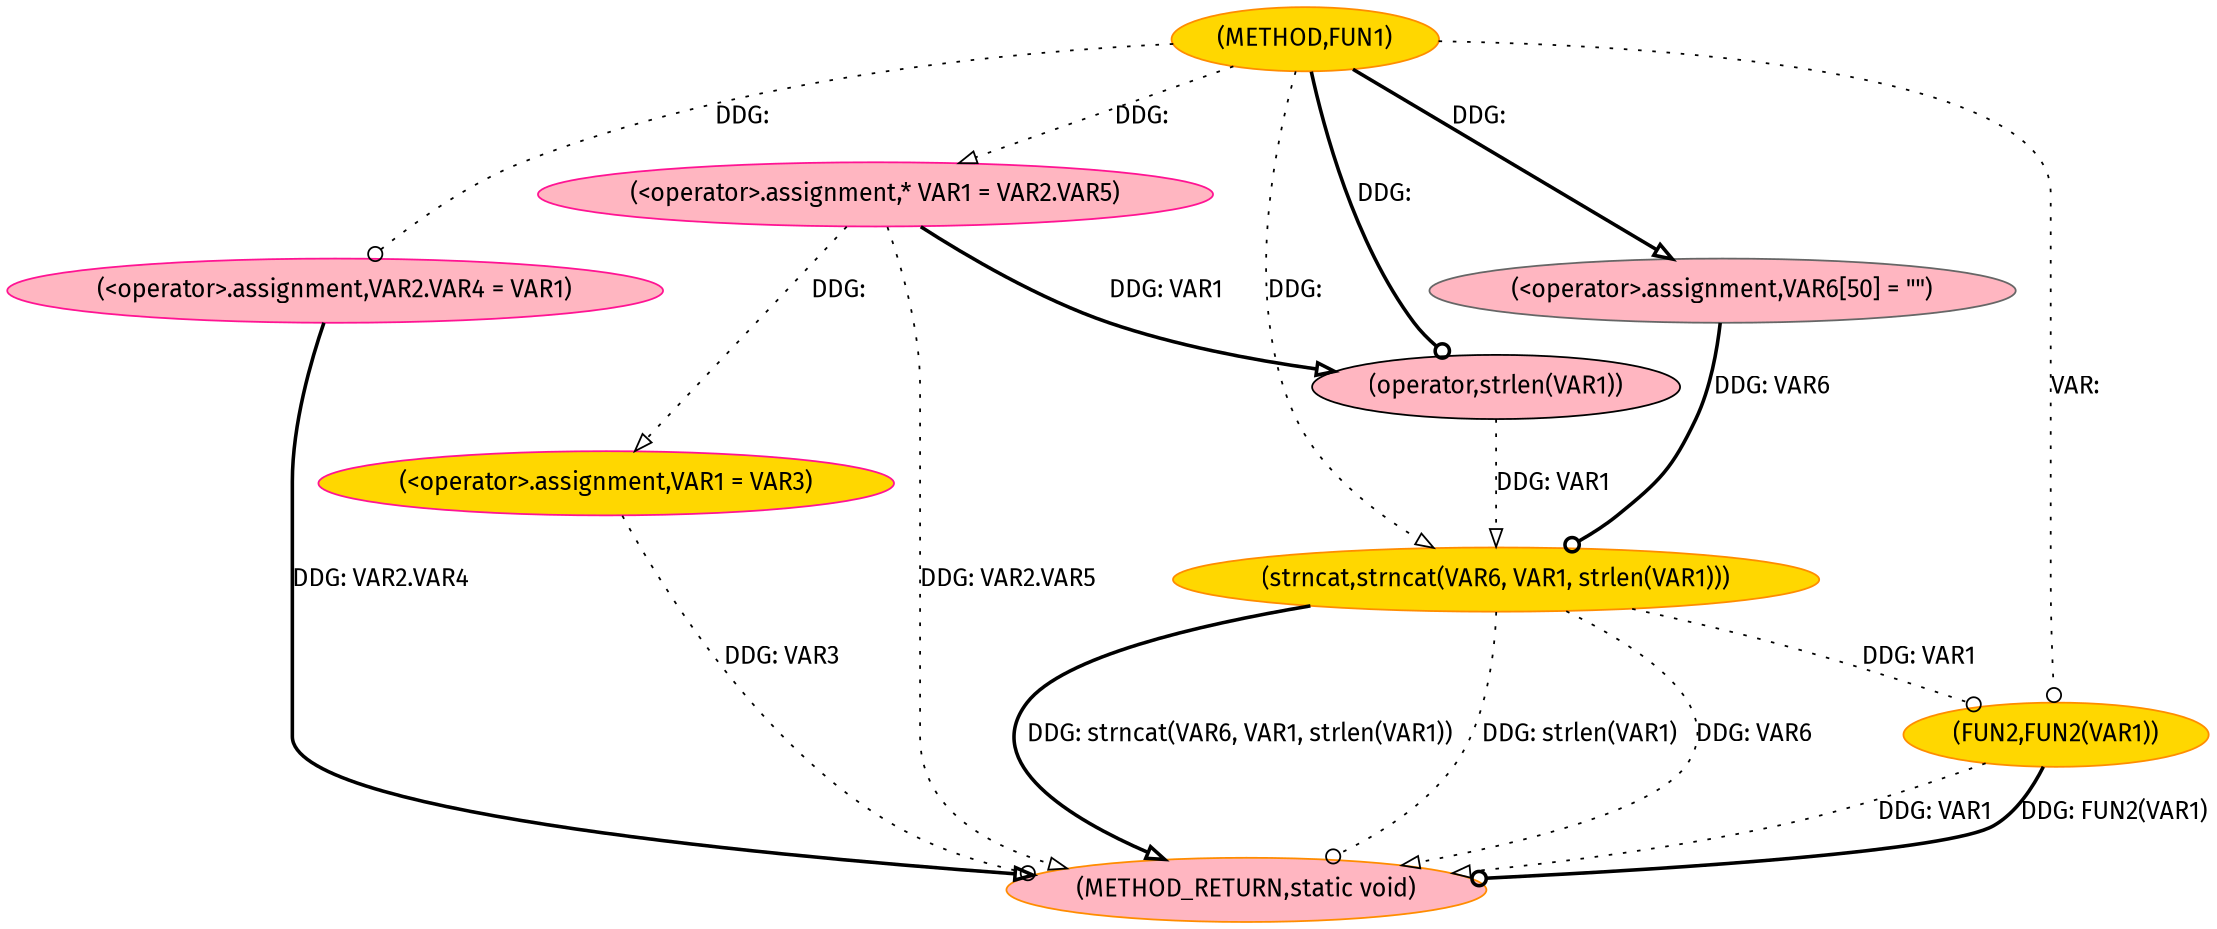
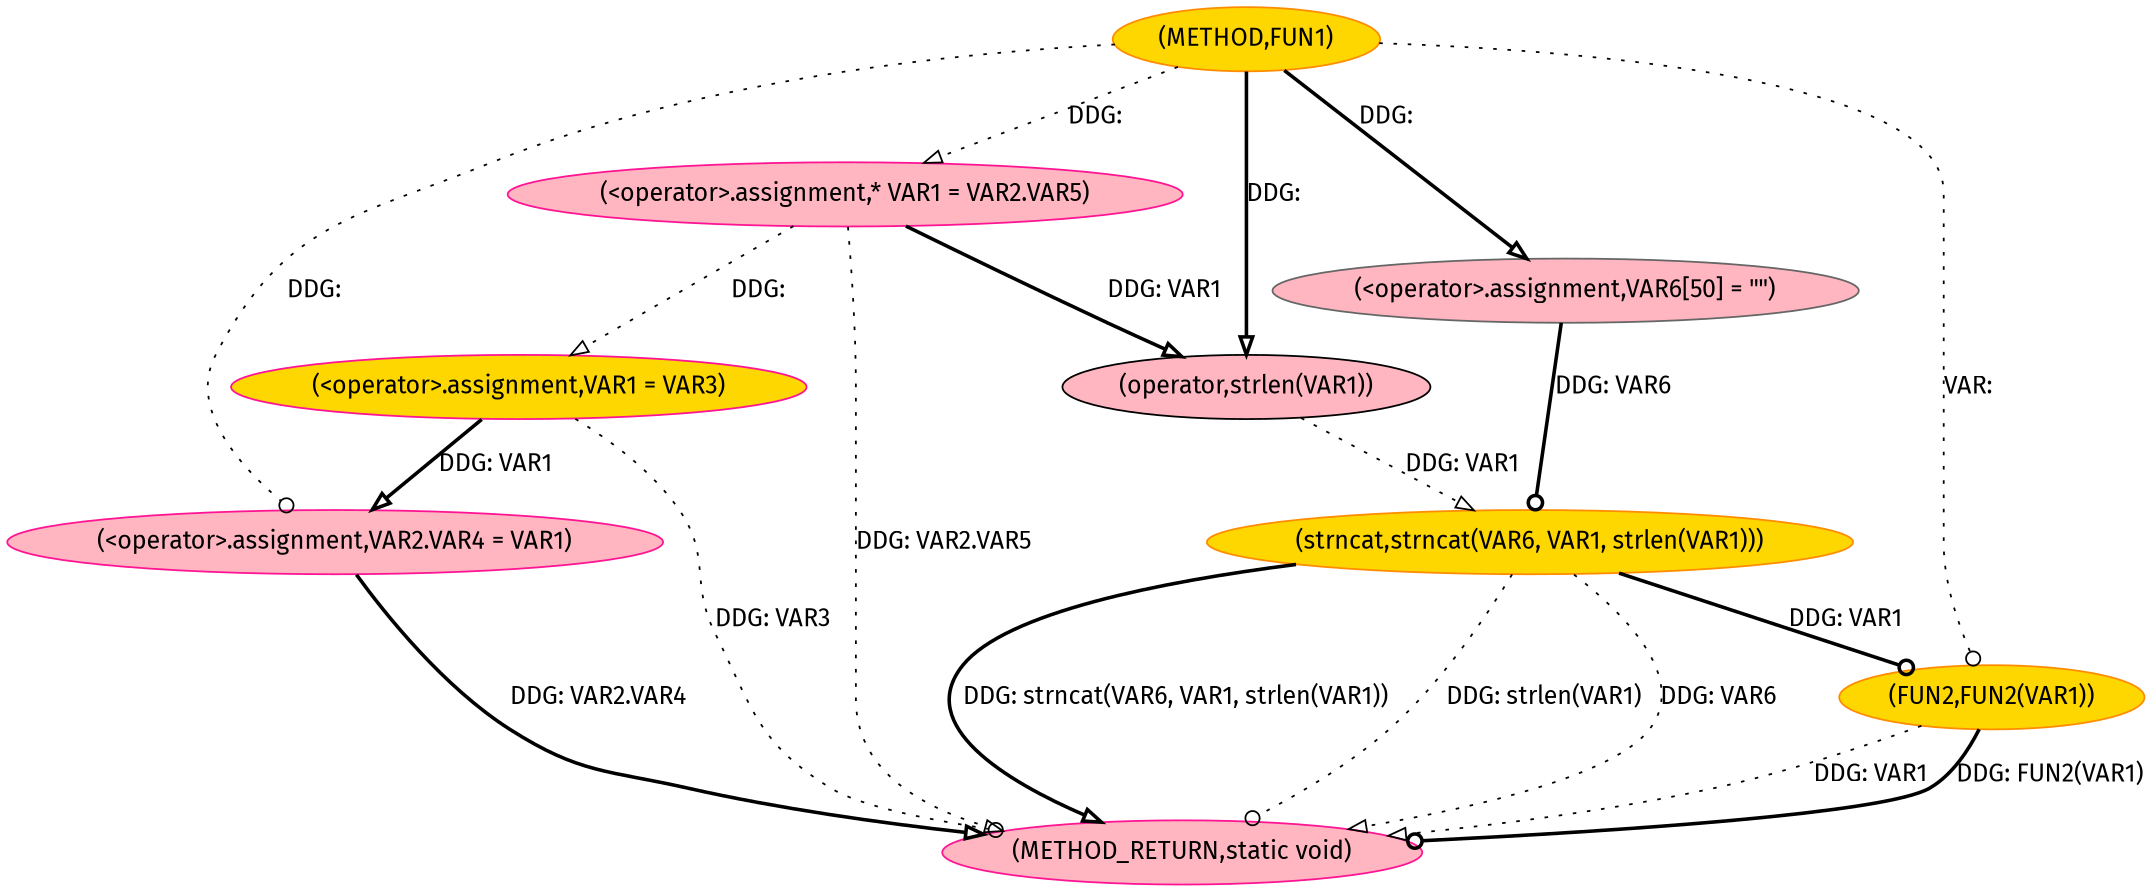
(1356, 218) -> (1246, 204)
(1271, 332) -> none
none -> (434, 459)
(1801, 650) -> (1759, 619)
(1246, 890) -> (1182, 852)
